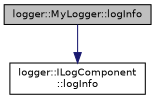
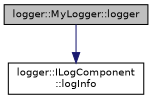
(78, 15) -> (76, 15)
